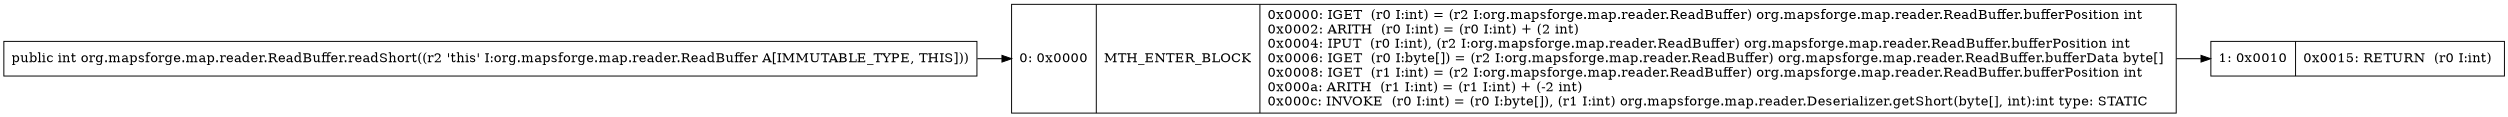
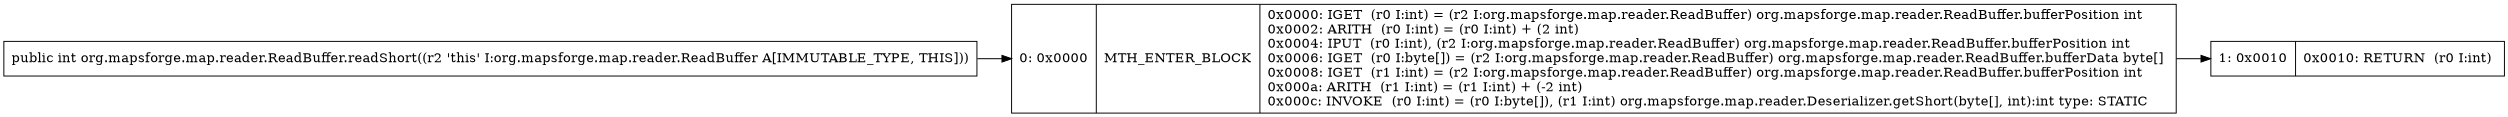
(2400, 58) -> (2400, 58)
